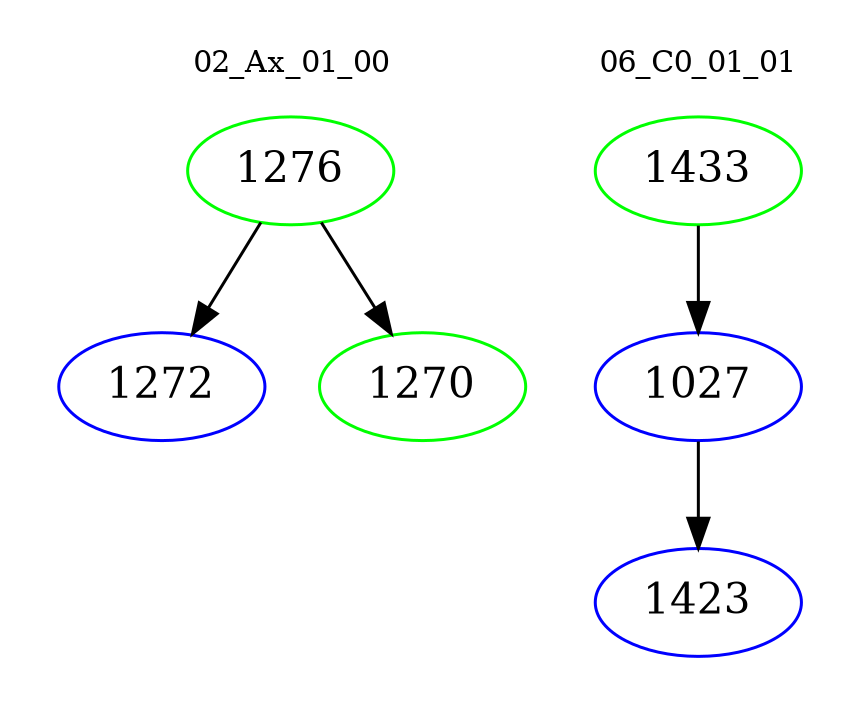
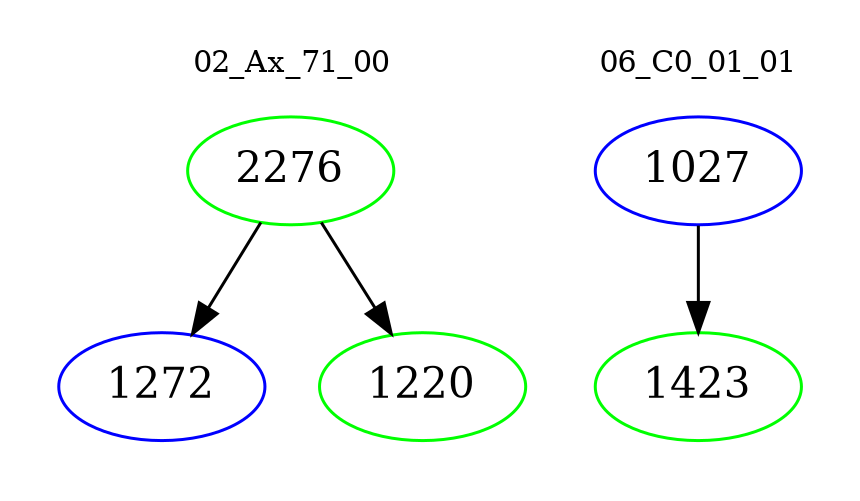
(292, 64) -> (292, 64)
(291, 171) -> (291, 171)
(698, 171) -> none
(423, 387) -> (423, 387)
(698, 602) -> (698, 387)
